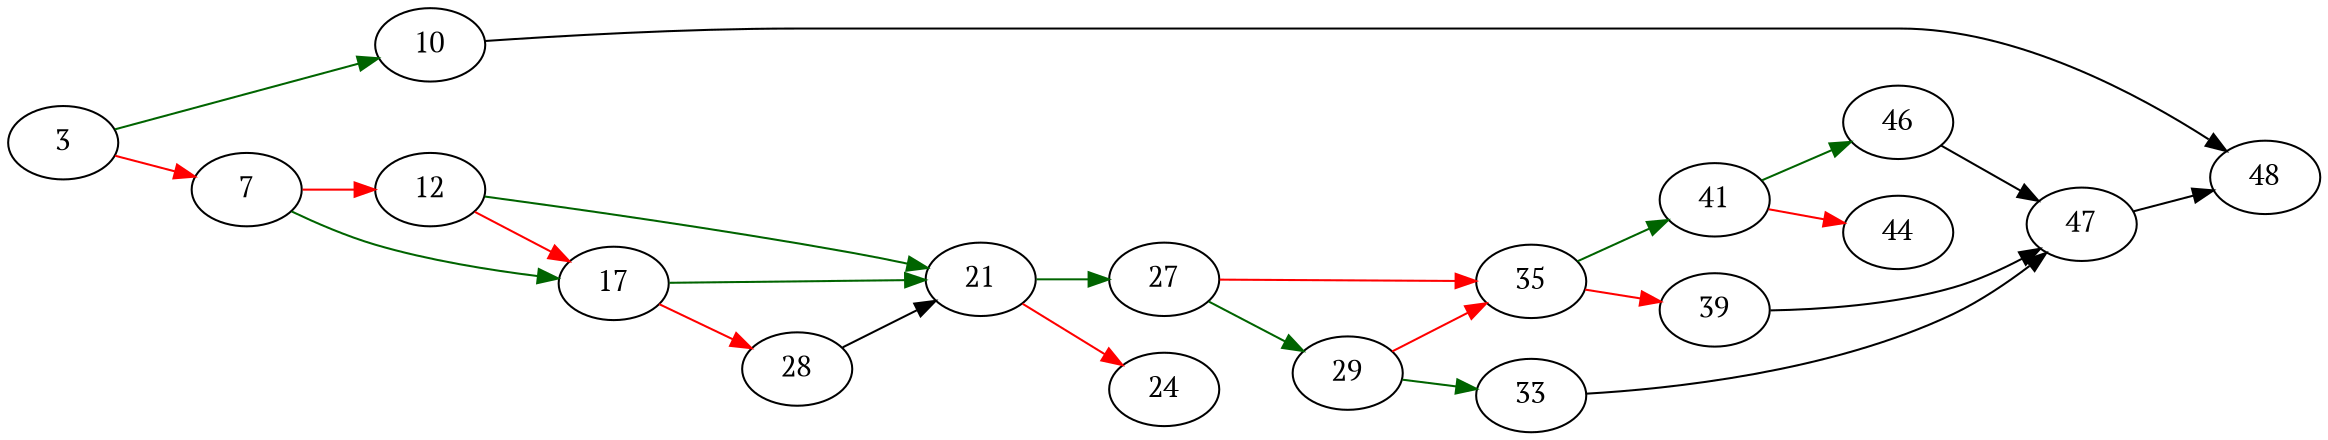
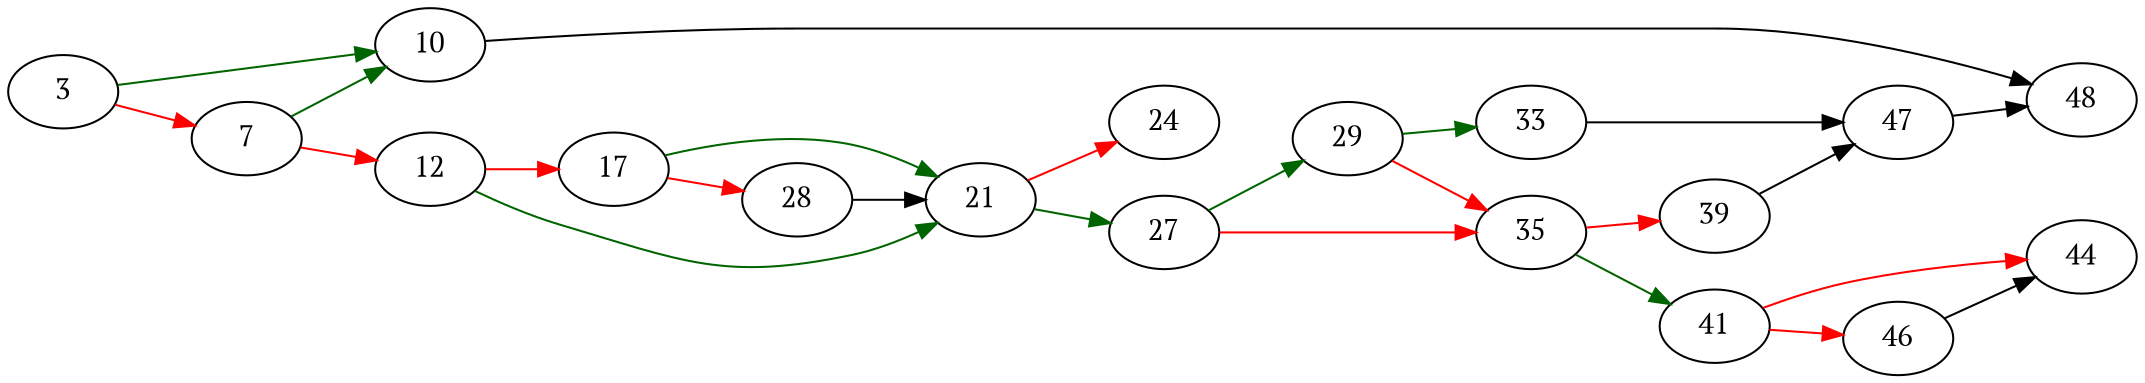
(1797, 165) -> (1796, 332)
(1981, 168) -> (1980, 302)
(412, 254) -> (329, 96)
